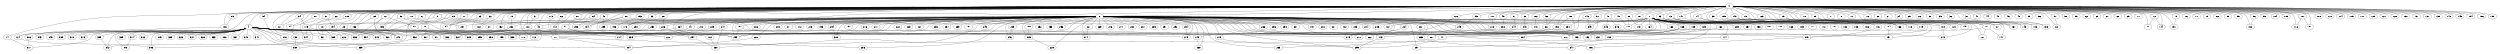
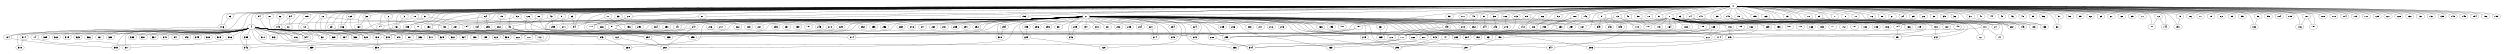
none -> (143, 37)
